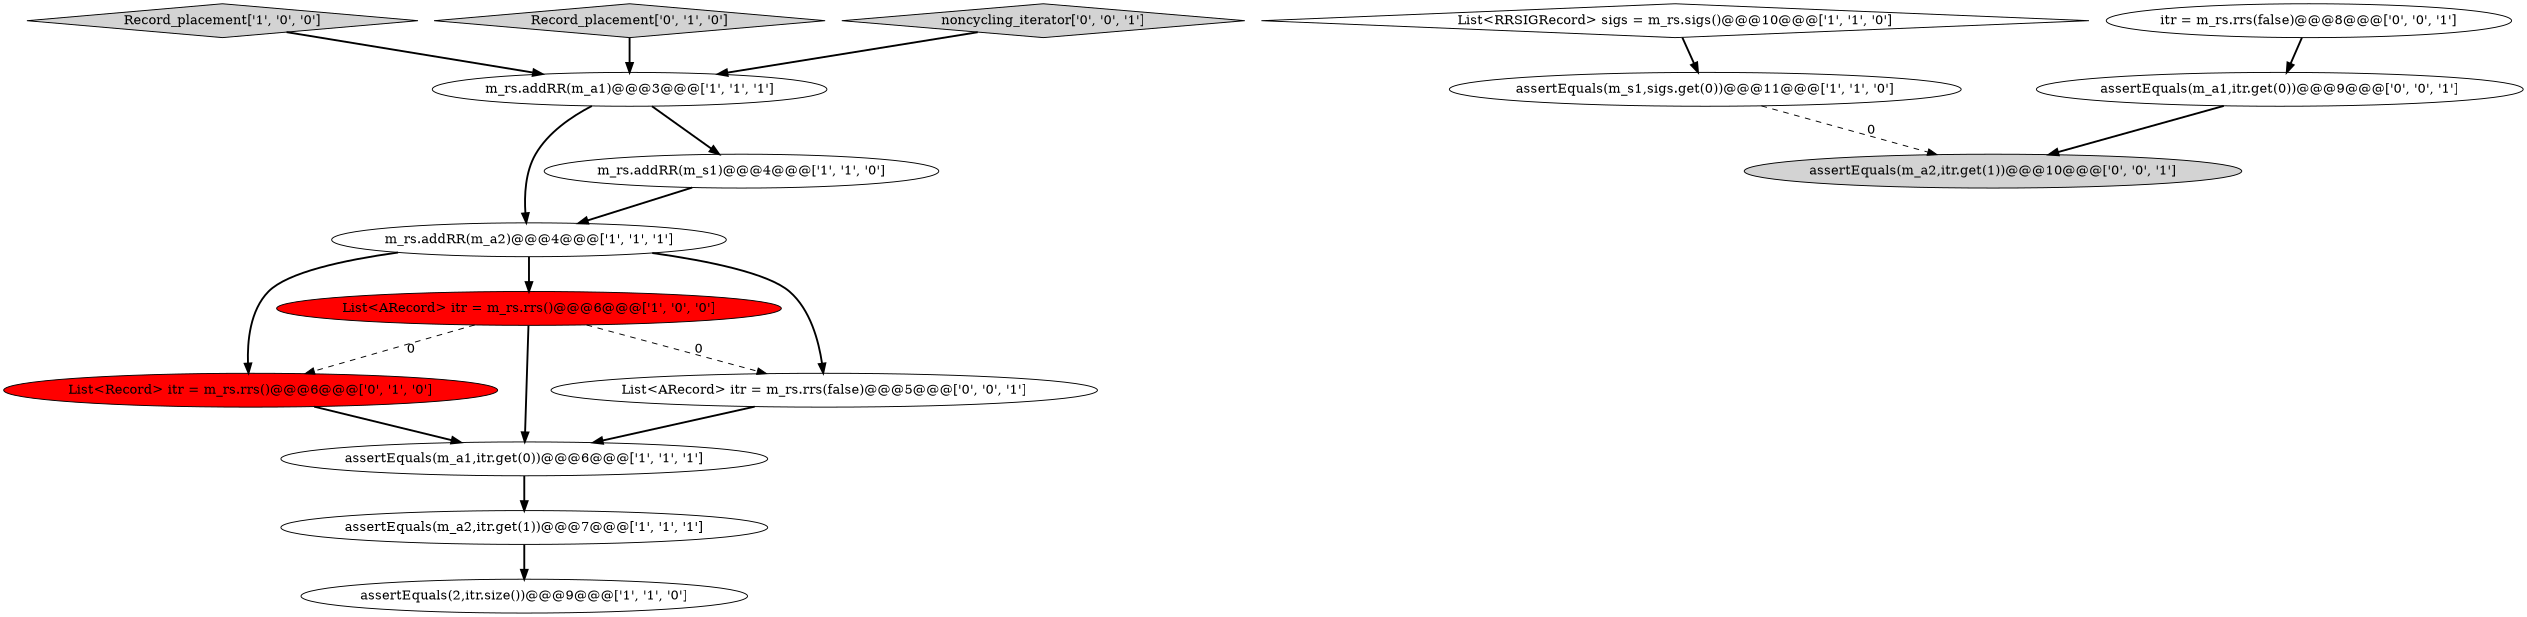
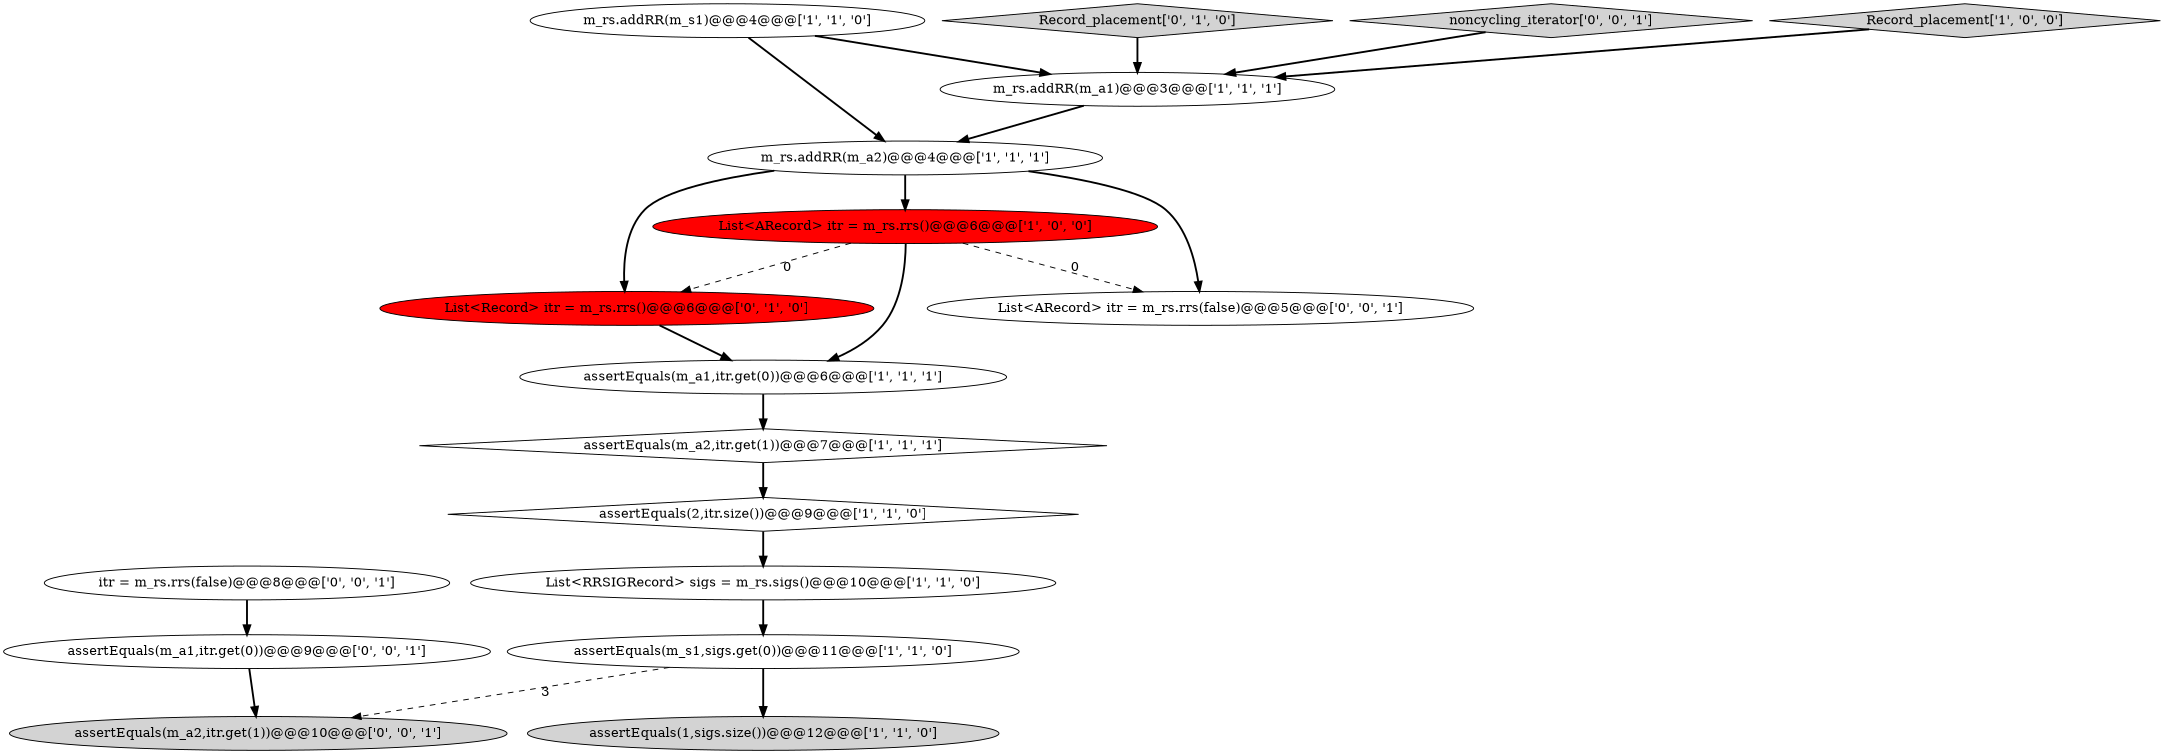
(1675, 21) -> (763, 583)
(682, 127) -> (928, 54)
(1872, 130) -> (546, 693)
(679, 424) -> none
(524, 527) -> (763, 446)
none -> (763, 544)
(524, 596) -> (763, 514)
none -> (763, 733)
